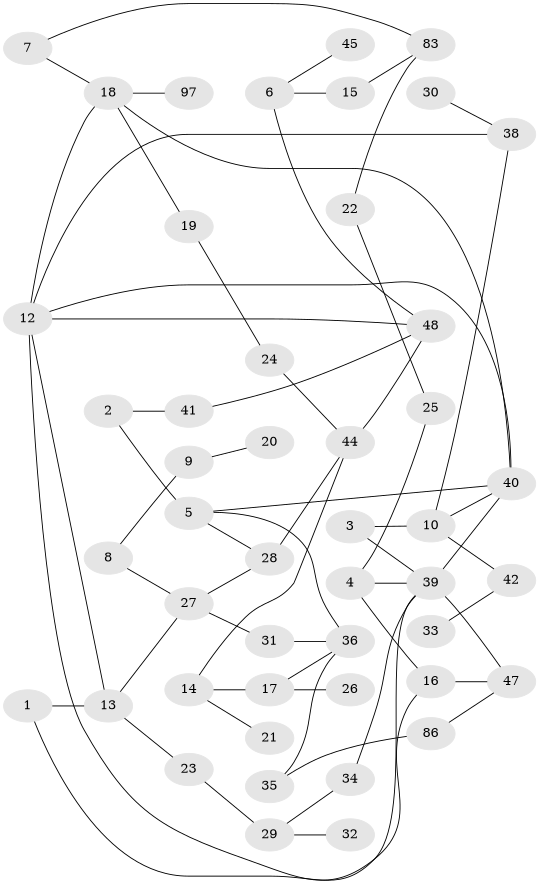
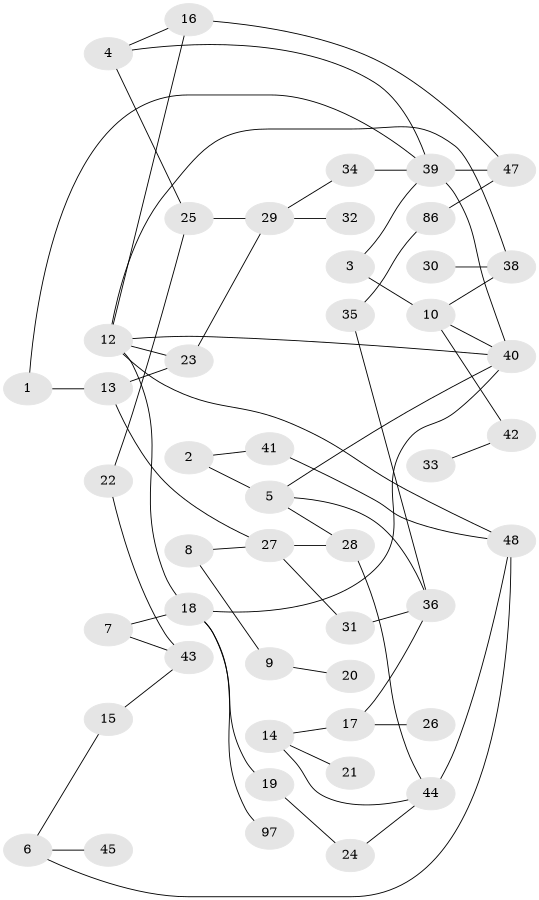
(431, 45) -> (189, 658)
none -> (229, 219)
(68, 512) -> (145, 350)
